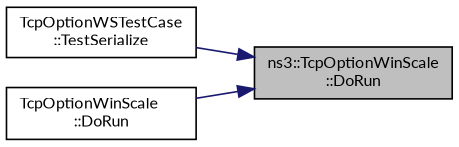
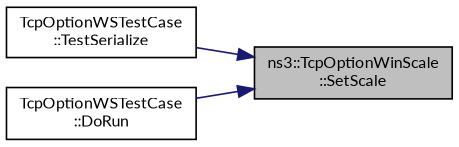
(353, 73) -> (353, 73)
(101, 113) -> (101, 113)
